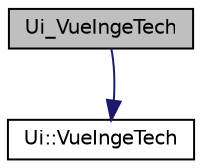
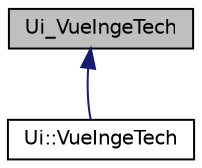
(114, 74) -> (88, 94)
